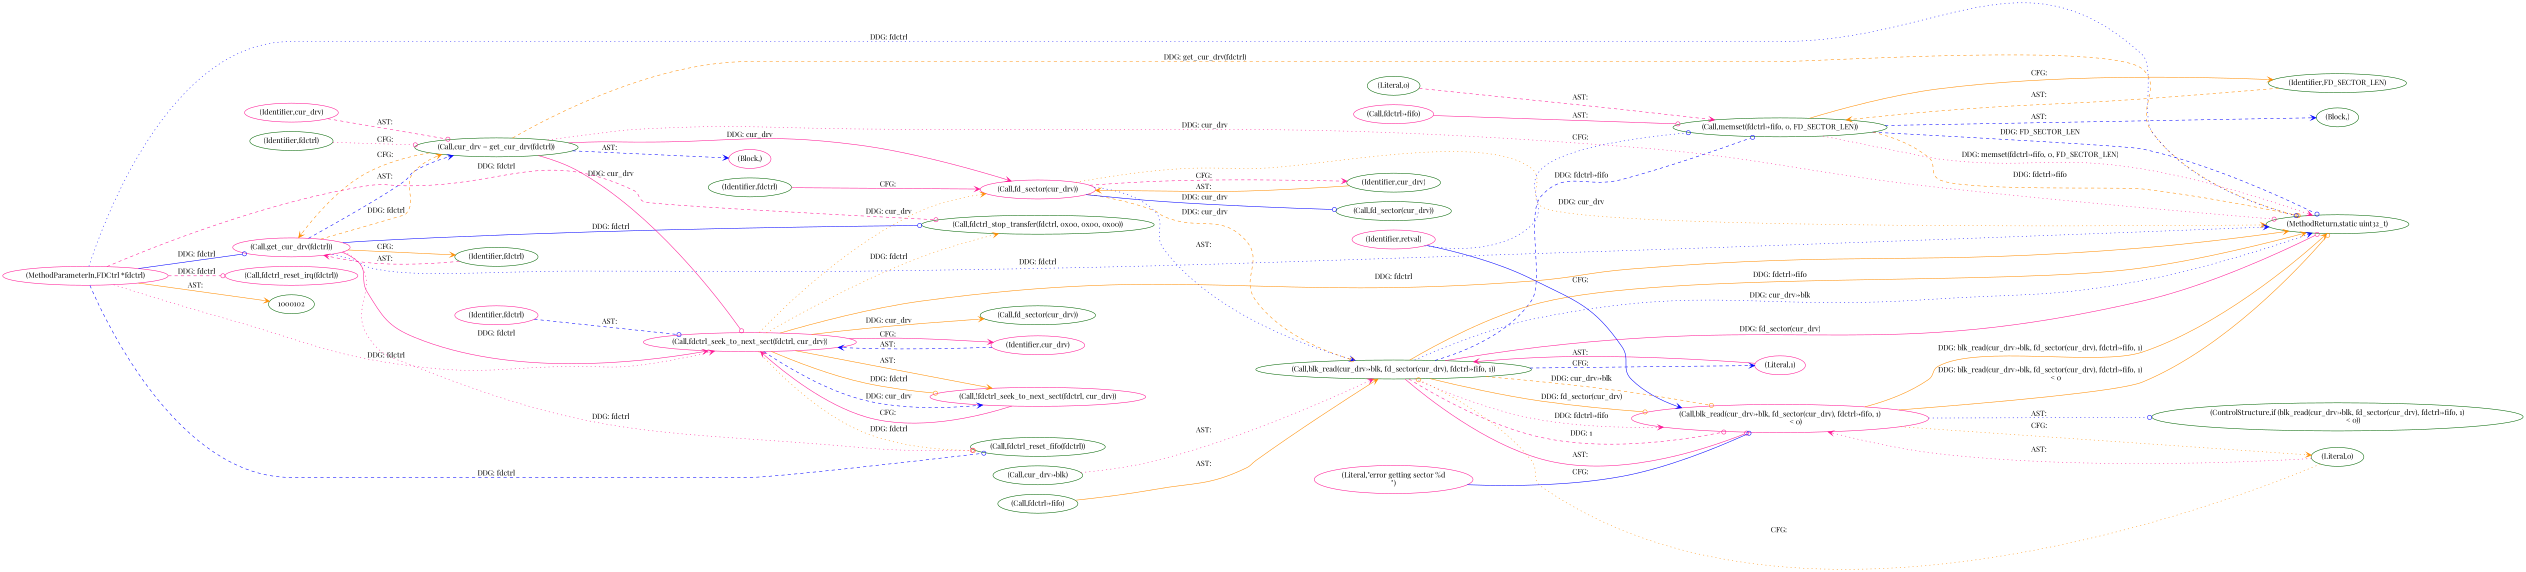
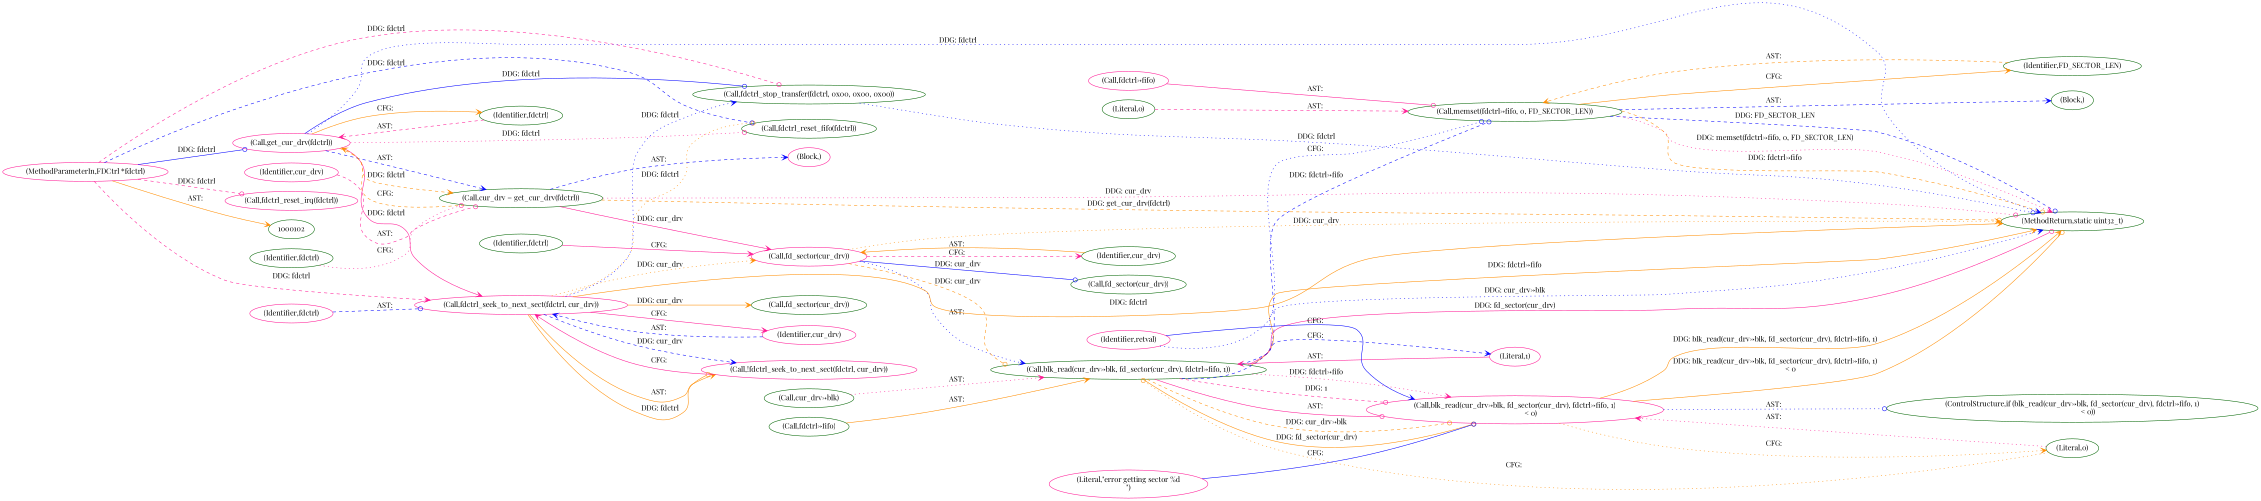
(1189, 42) -> (1446, 152)
(652, 227) -> none
(876, 276) -> (632, 188)
(392, 363) -> (242, 284)
